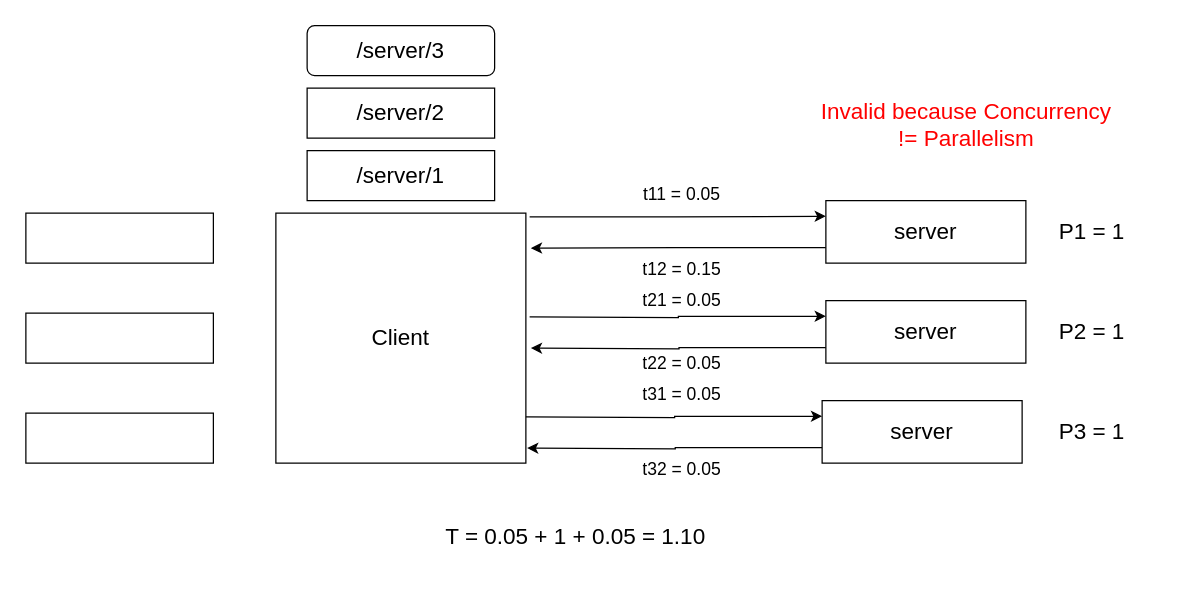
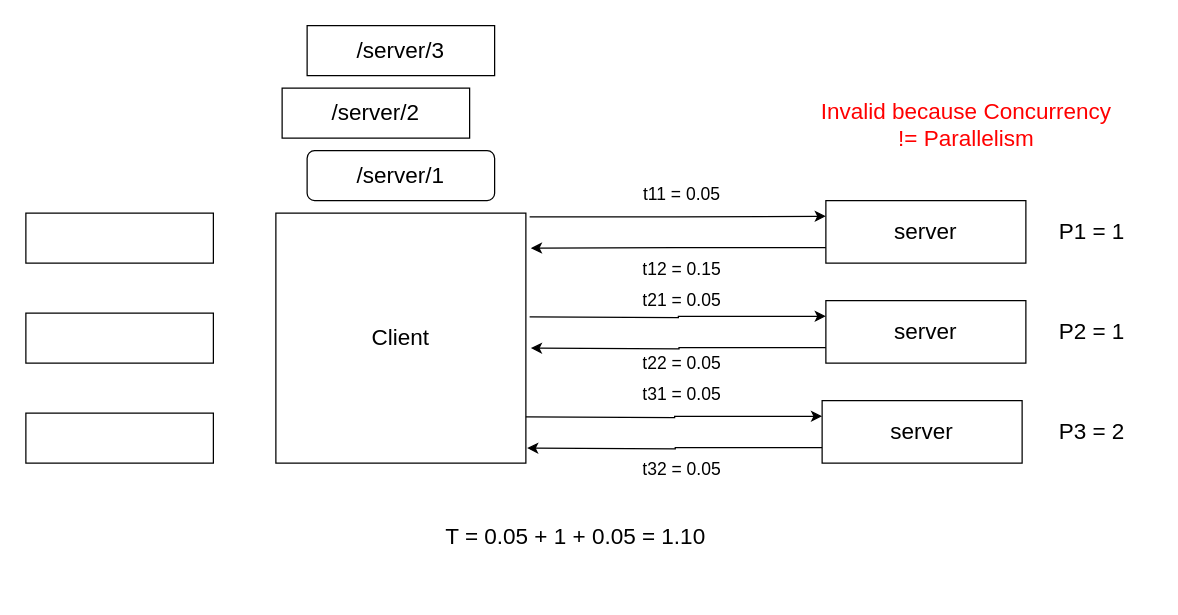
(401, 51) -> (401, 51)
(401, 113) -> (376, 113)
(401, 176) -> (401, 176)
(1092, 432) -> (1092, 432)
